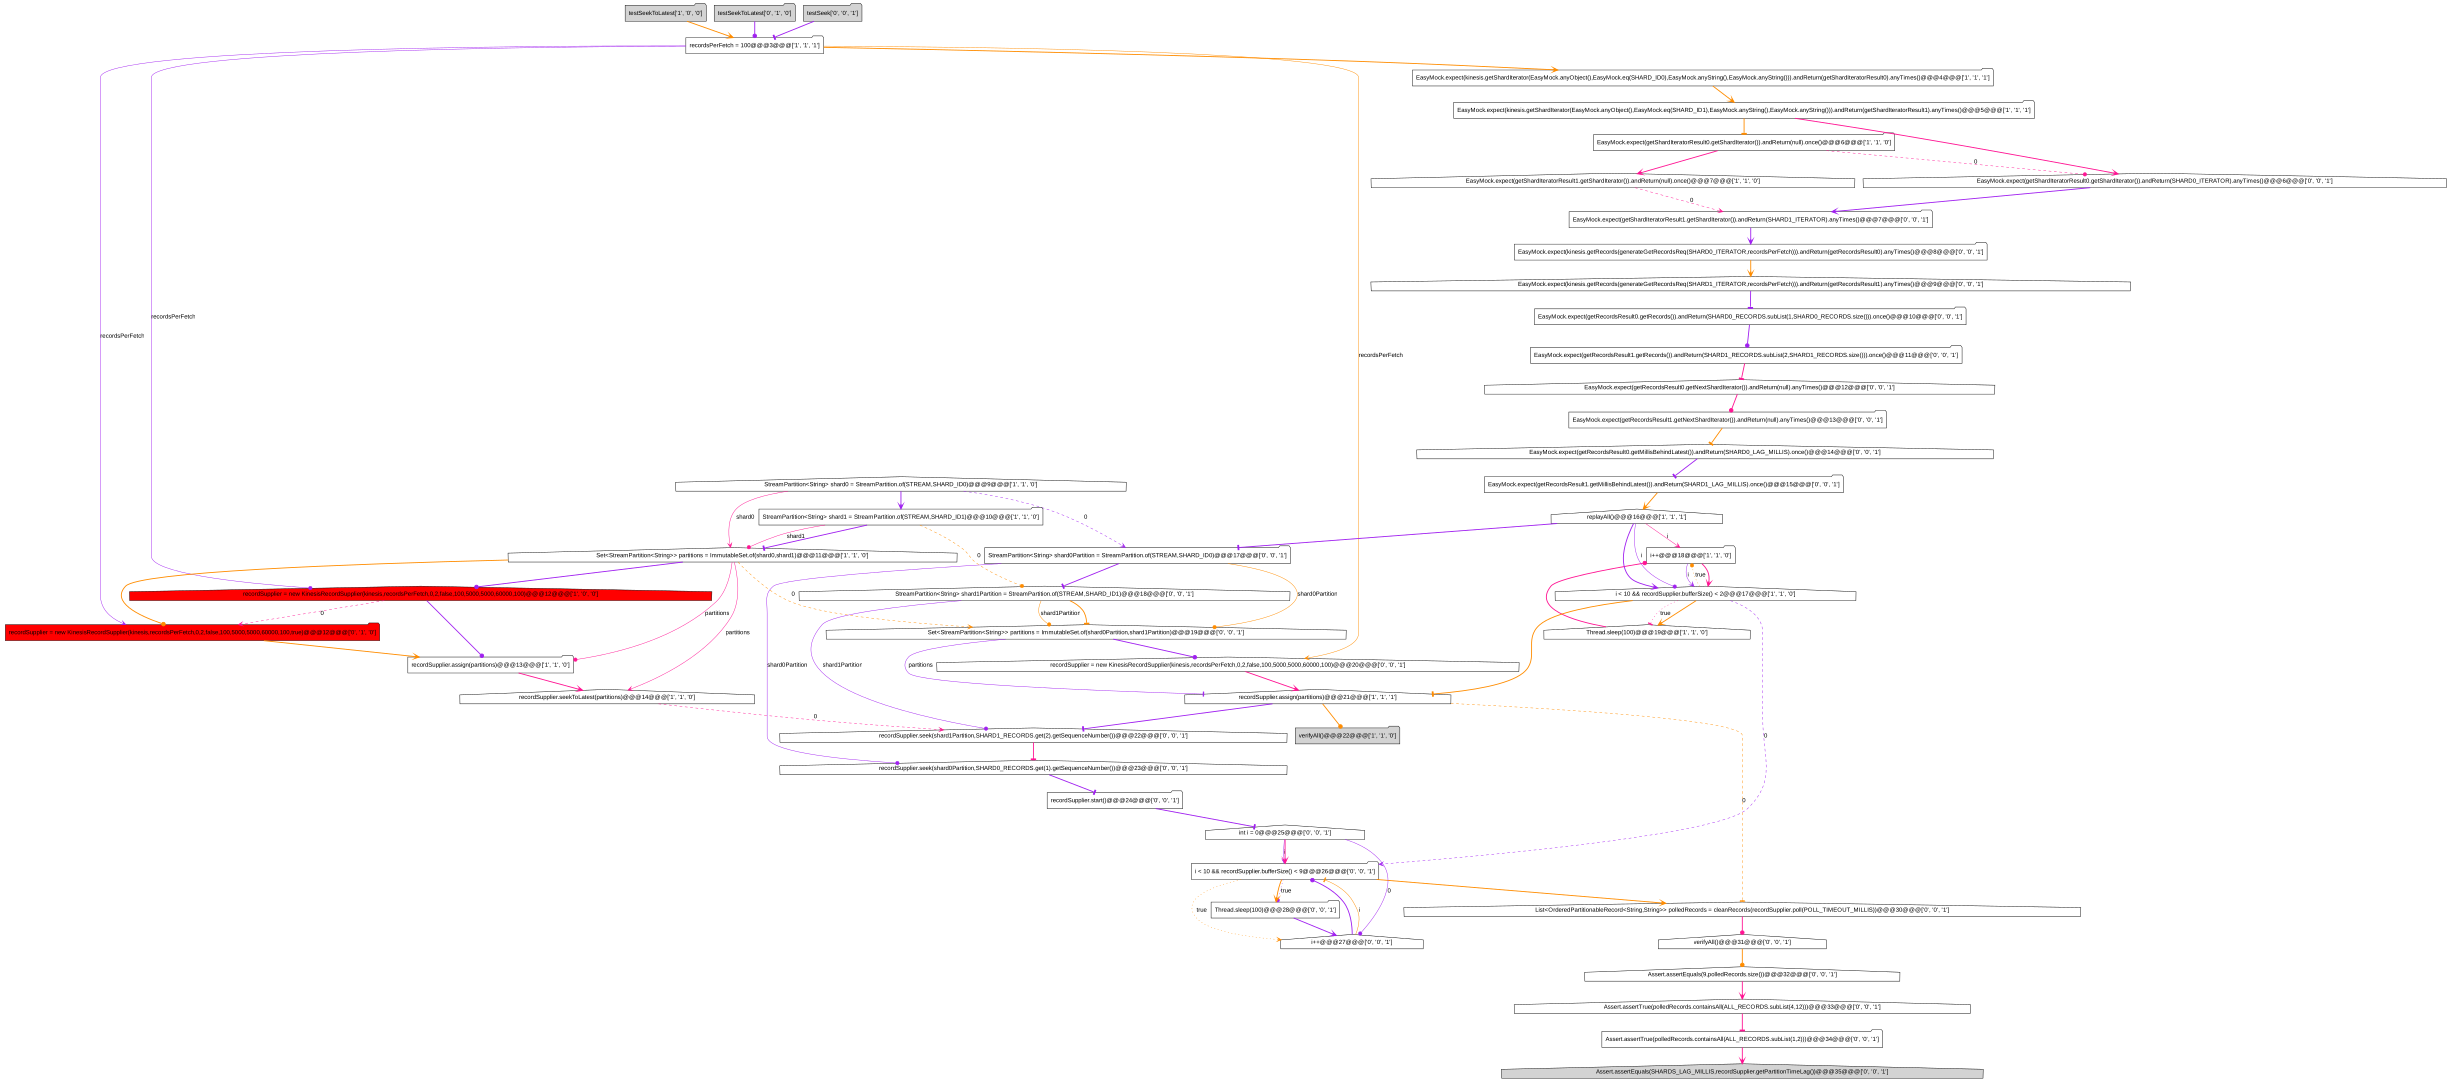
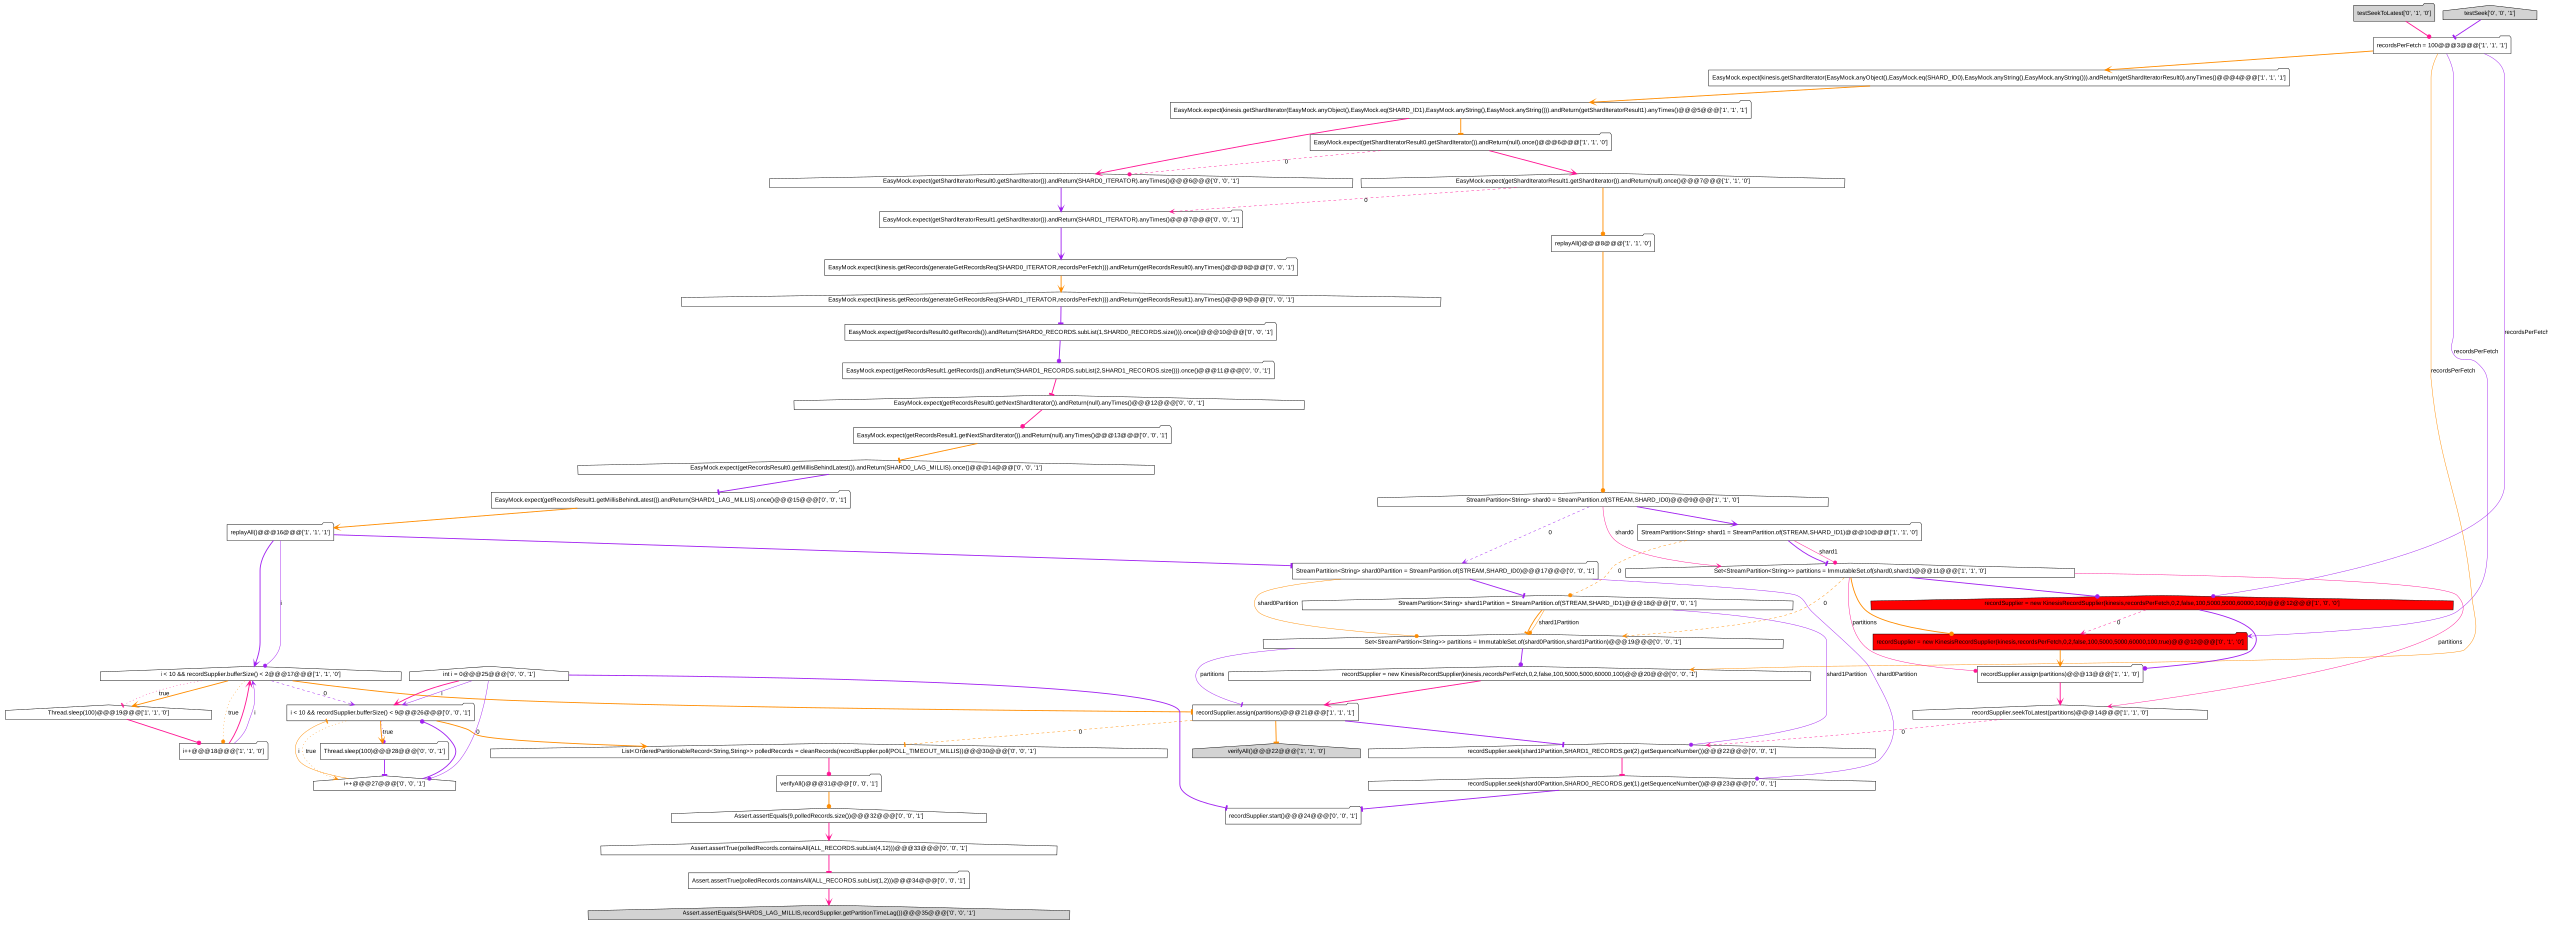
(666, 13) -> none
(833, 13) -> (2490, 13)
(755, 28) -> (2417, 28)
none -> (1603, 244)
(1637, 517) -> (280, 533)
(1661, 534) -> none
(1318, 697) -> (1276, 713)
(1331, 714) -> (1276, 731)
(1348, 736) -> (1276, 751)
(1204, 818) -> (939, 683)
(1313, 926) -> (385, 766)
(1742, 942) -> (829, 784)
